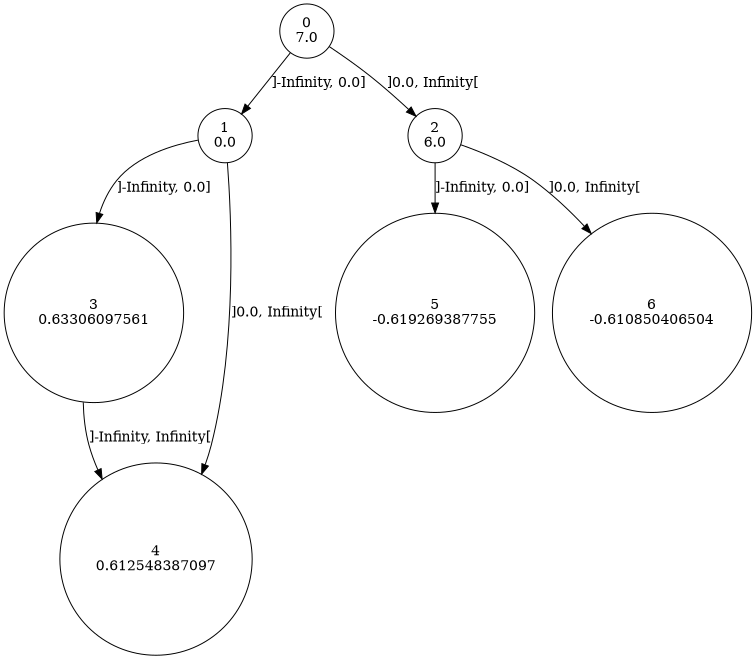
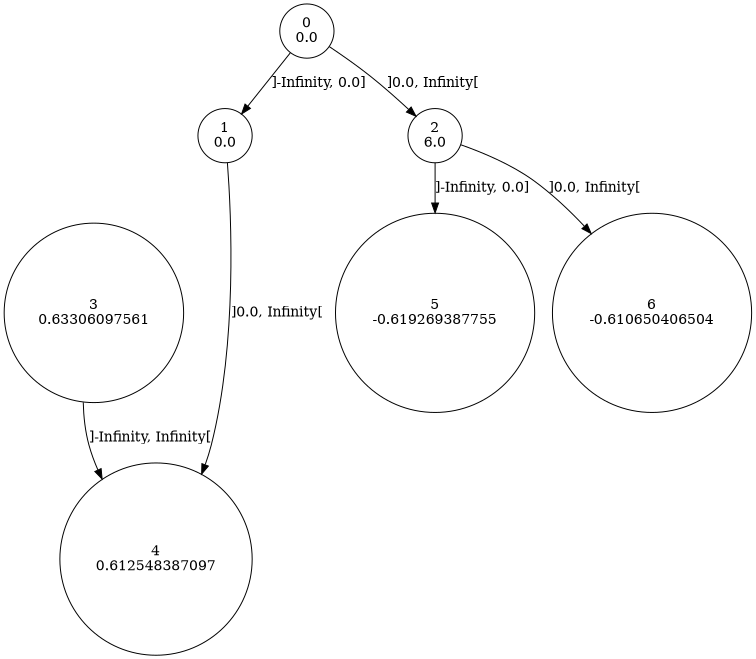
(307, 31) -> (307, 31)
(137, 162) -> none
(652, 313) -> (652, 313)
